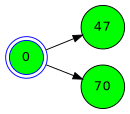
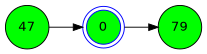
(60, 44) -> (61, 27)
(103, 87) -> (180, 27)
